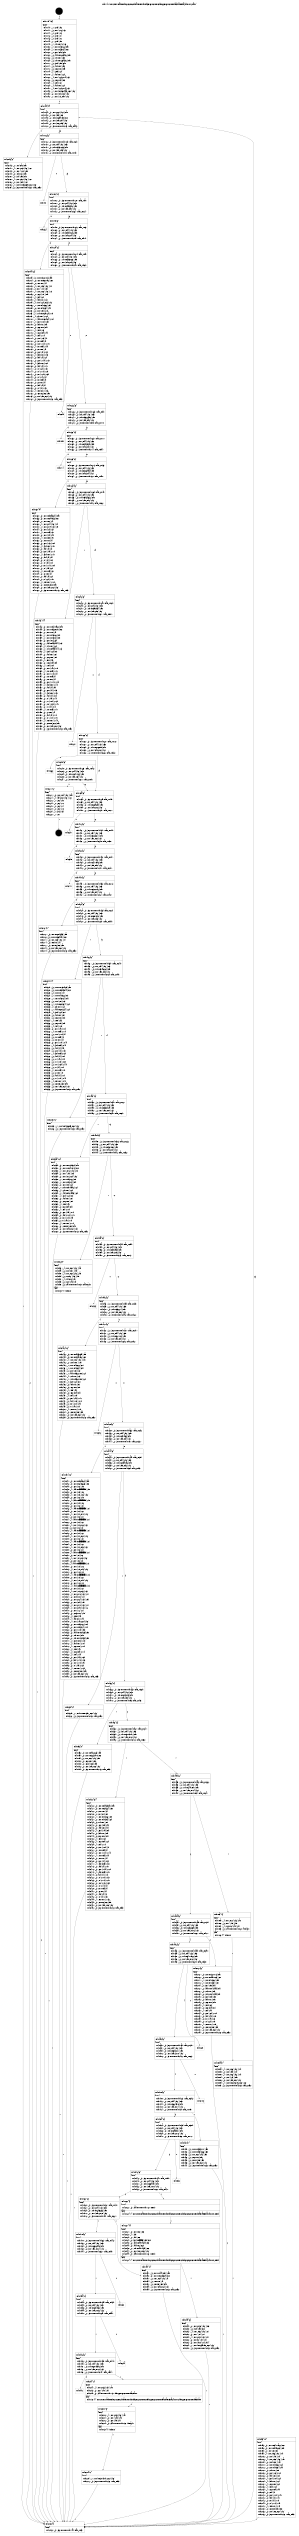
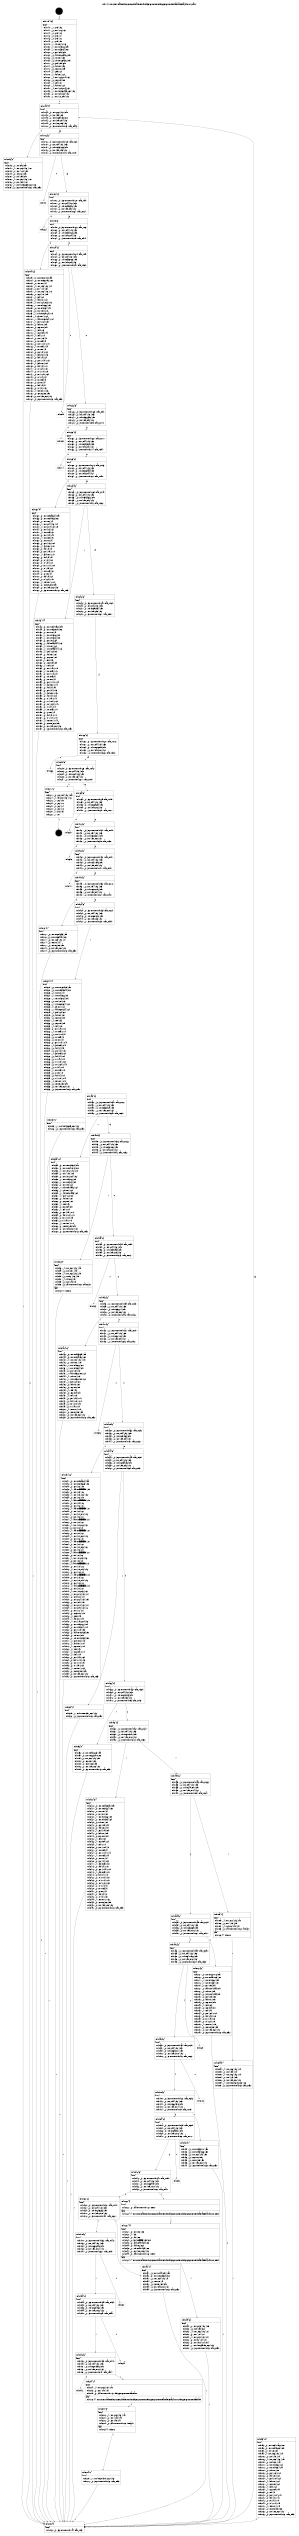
(72, 744) -> none
(97, 773) -> (87, 757)
(102, 966) -> none
(52, 1878) -> (56, 1907)
